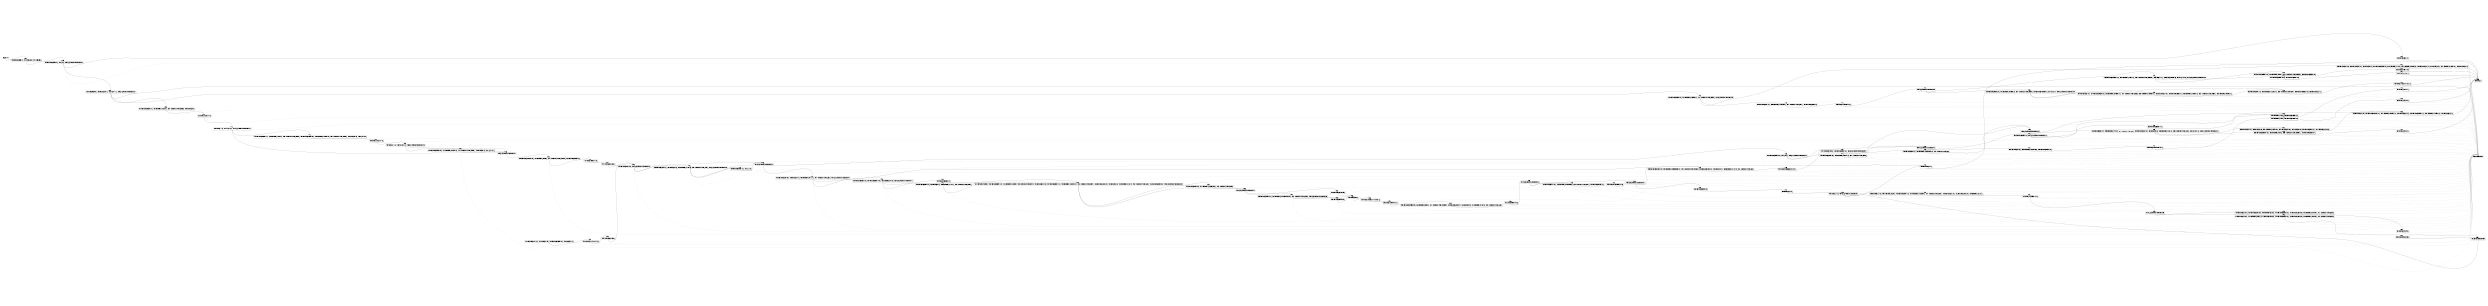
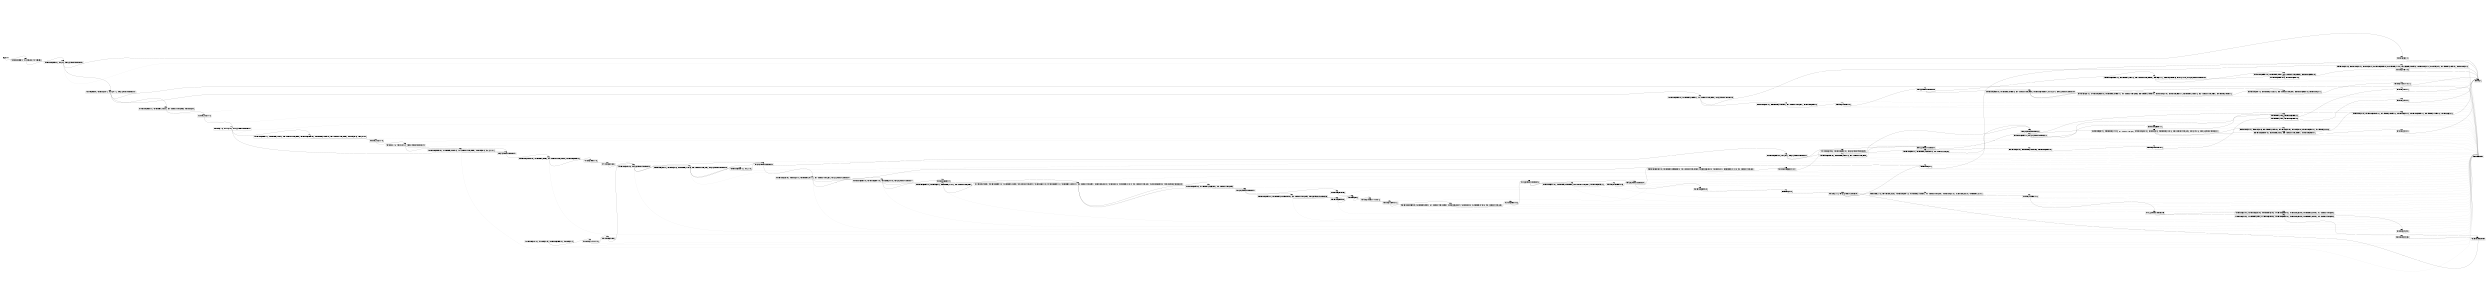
(2403, 73) -> none
